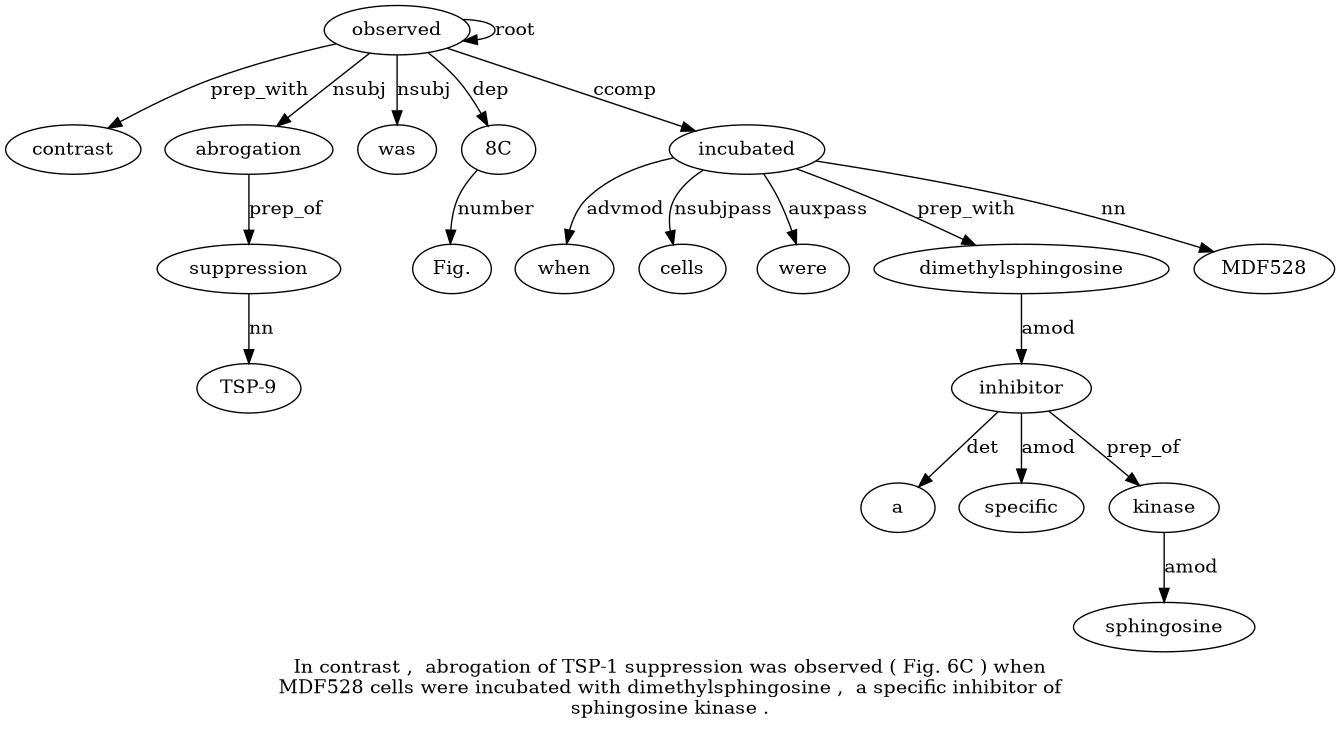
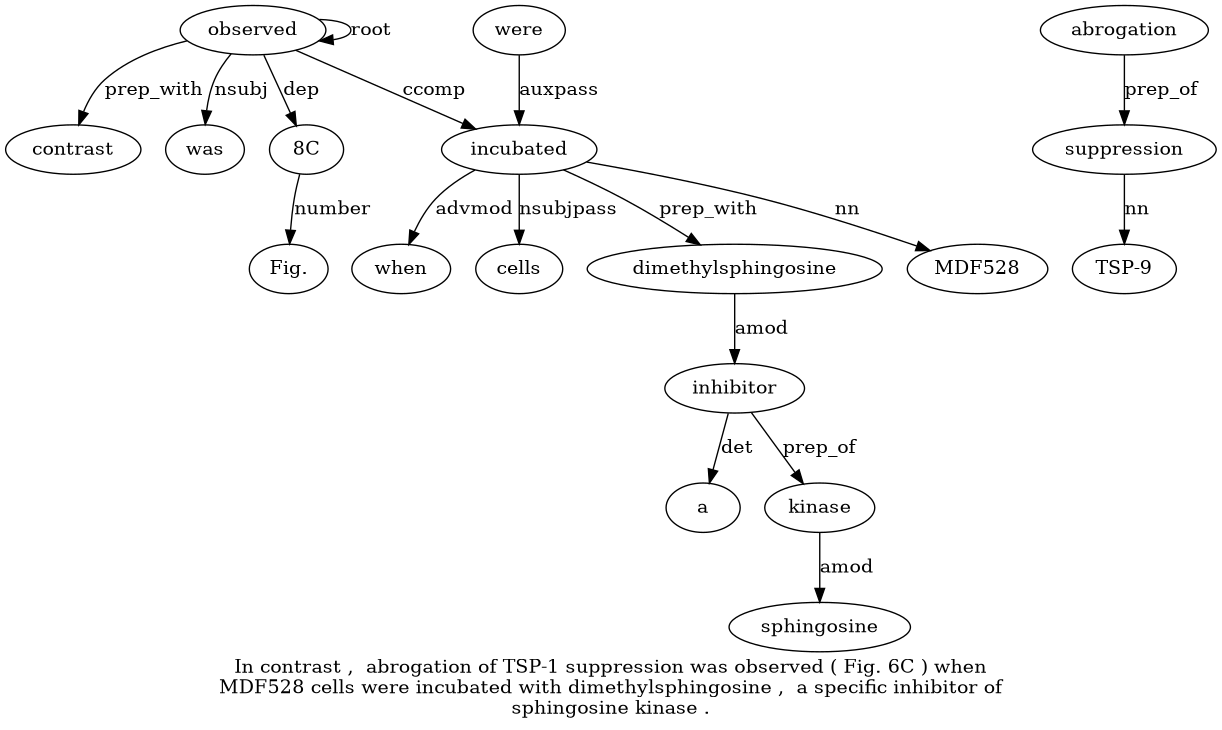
(329, 85) -> none
(780, 201) -> (519, 83)
(1021, 508) -> none
